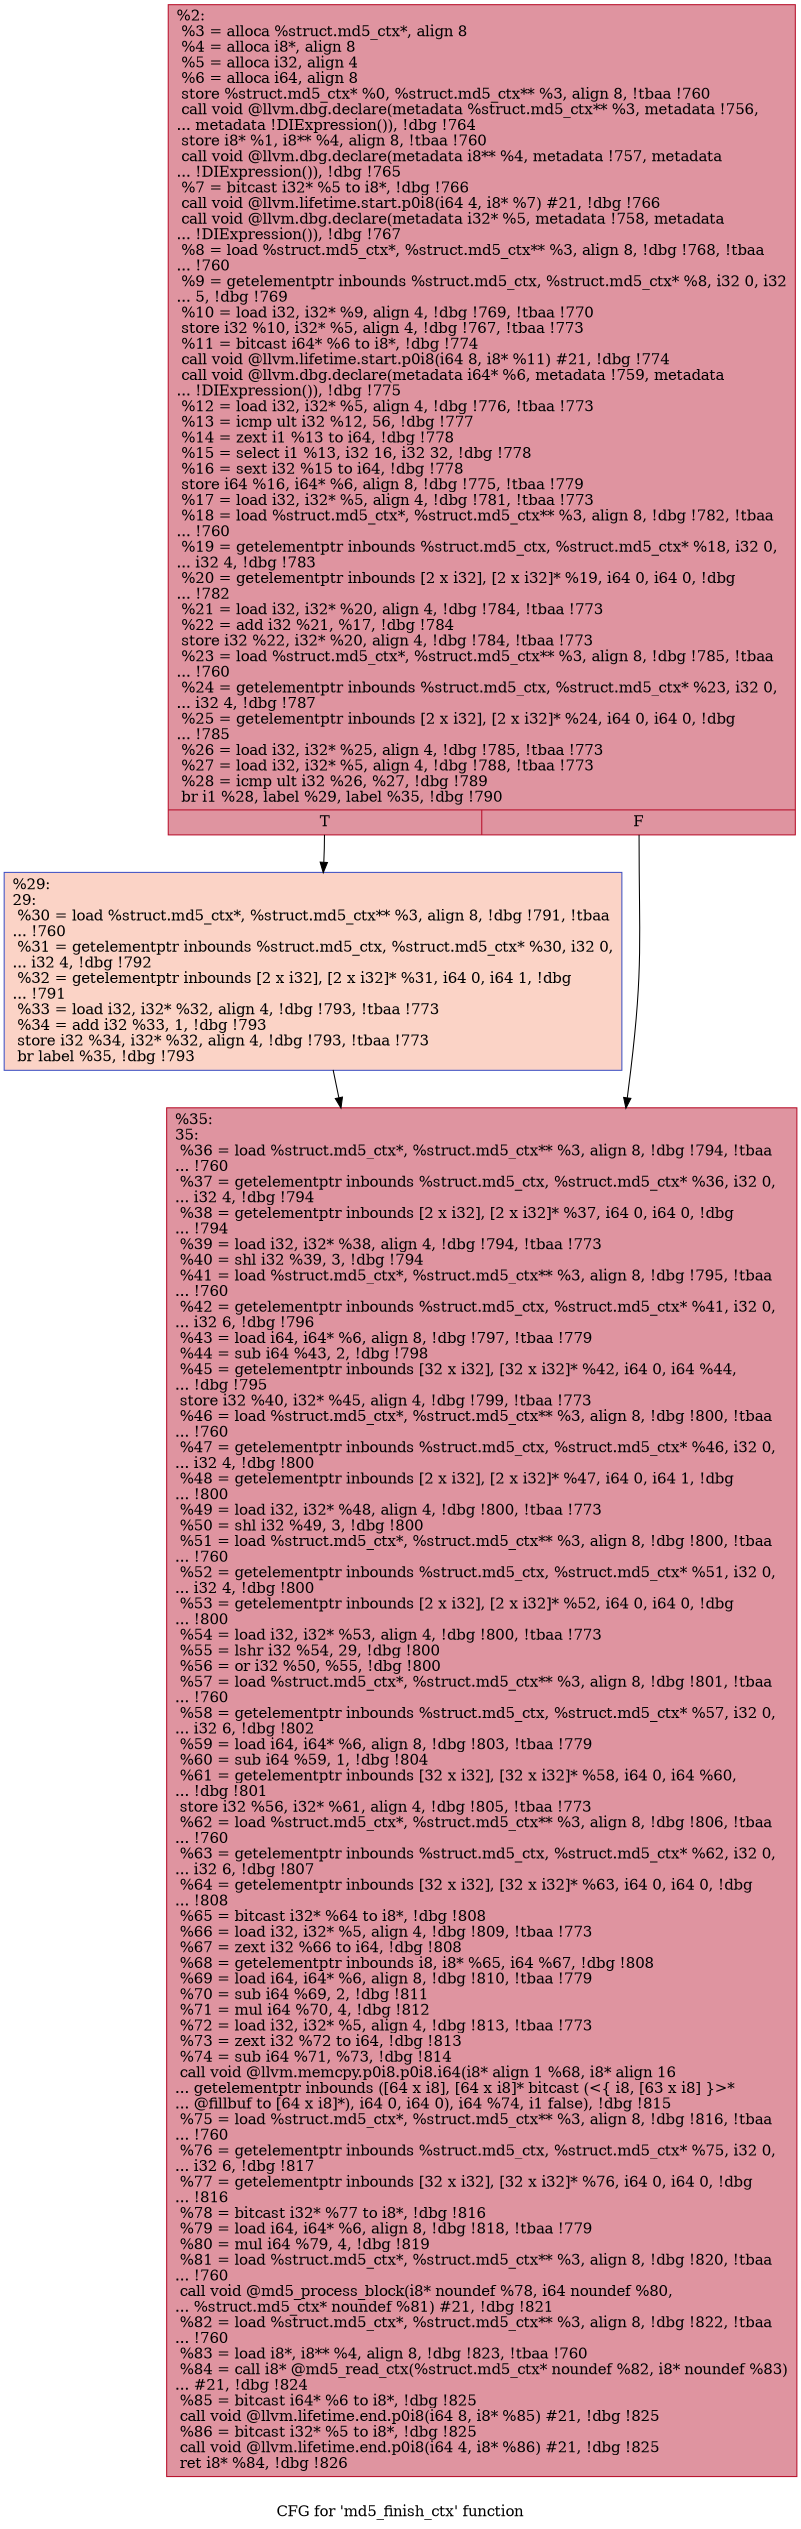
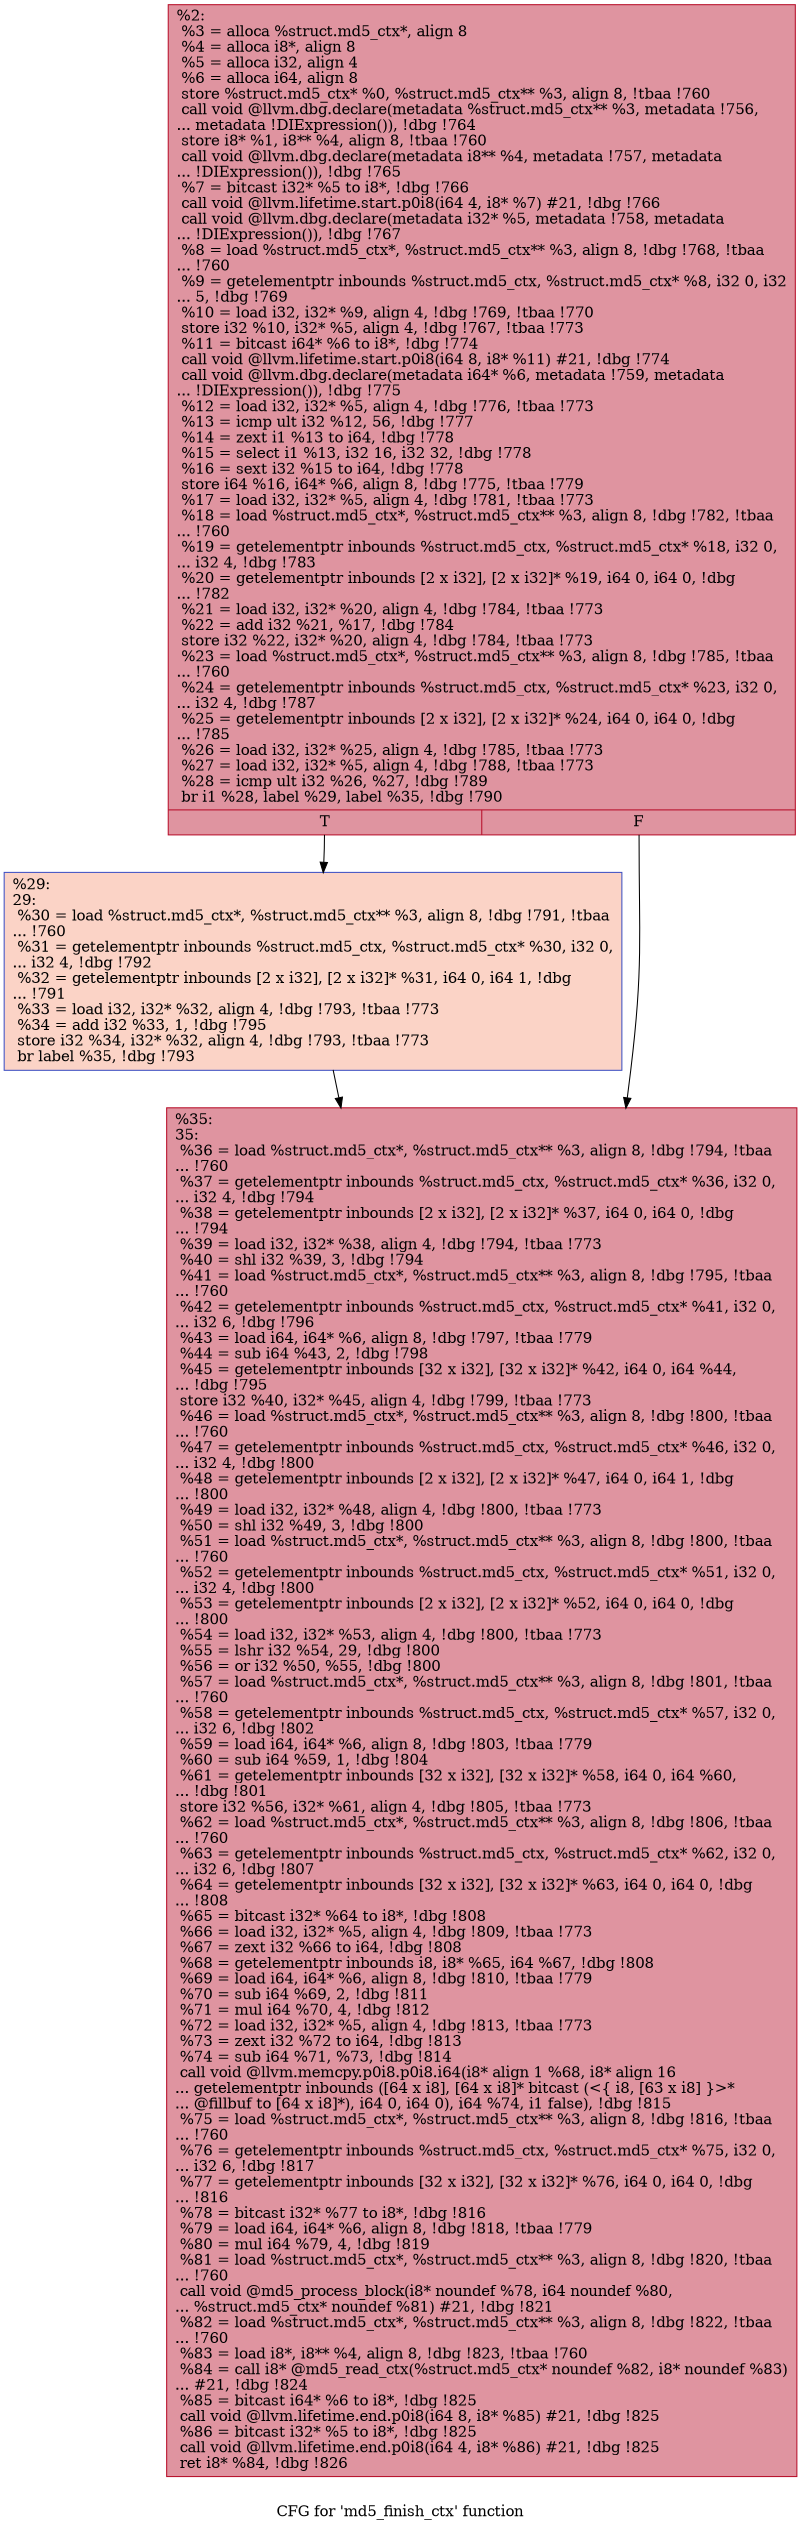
(140, 1026) -> (140, 1026)
